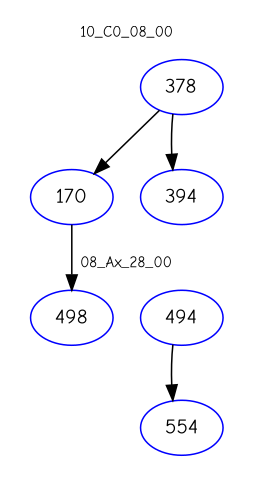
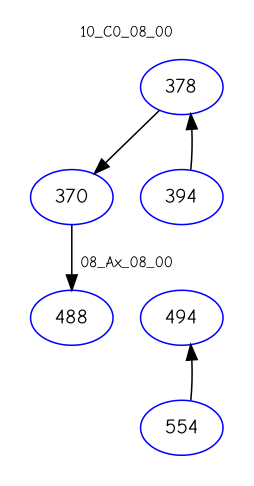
(172, 134) -> (192, 150)
(72, 197) -> (72, 197)
(127, 264) -> (127, 264)
(72, 318) -> (72, 318)
(172, 365) -> (192, 380)
